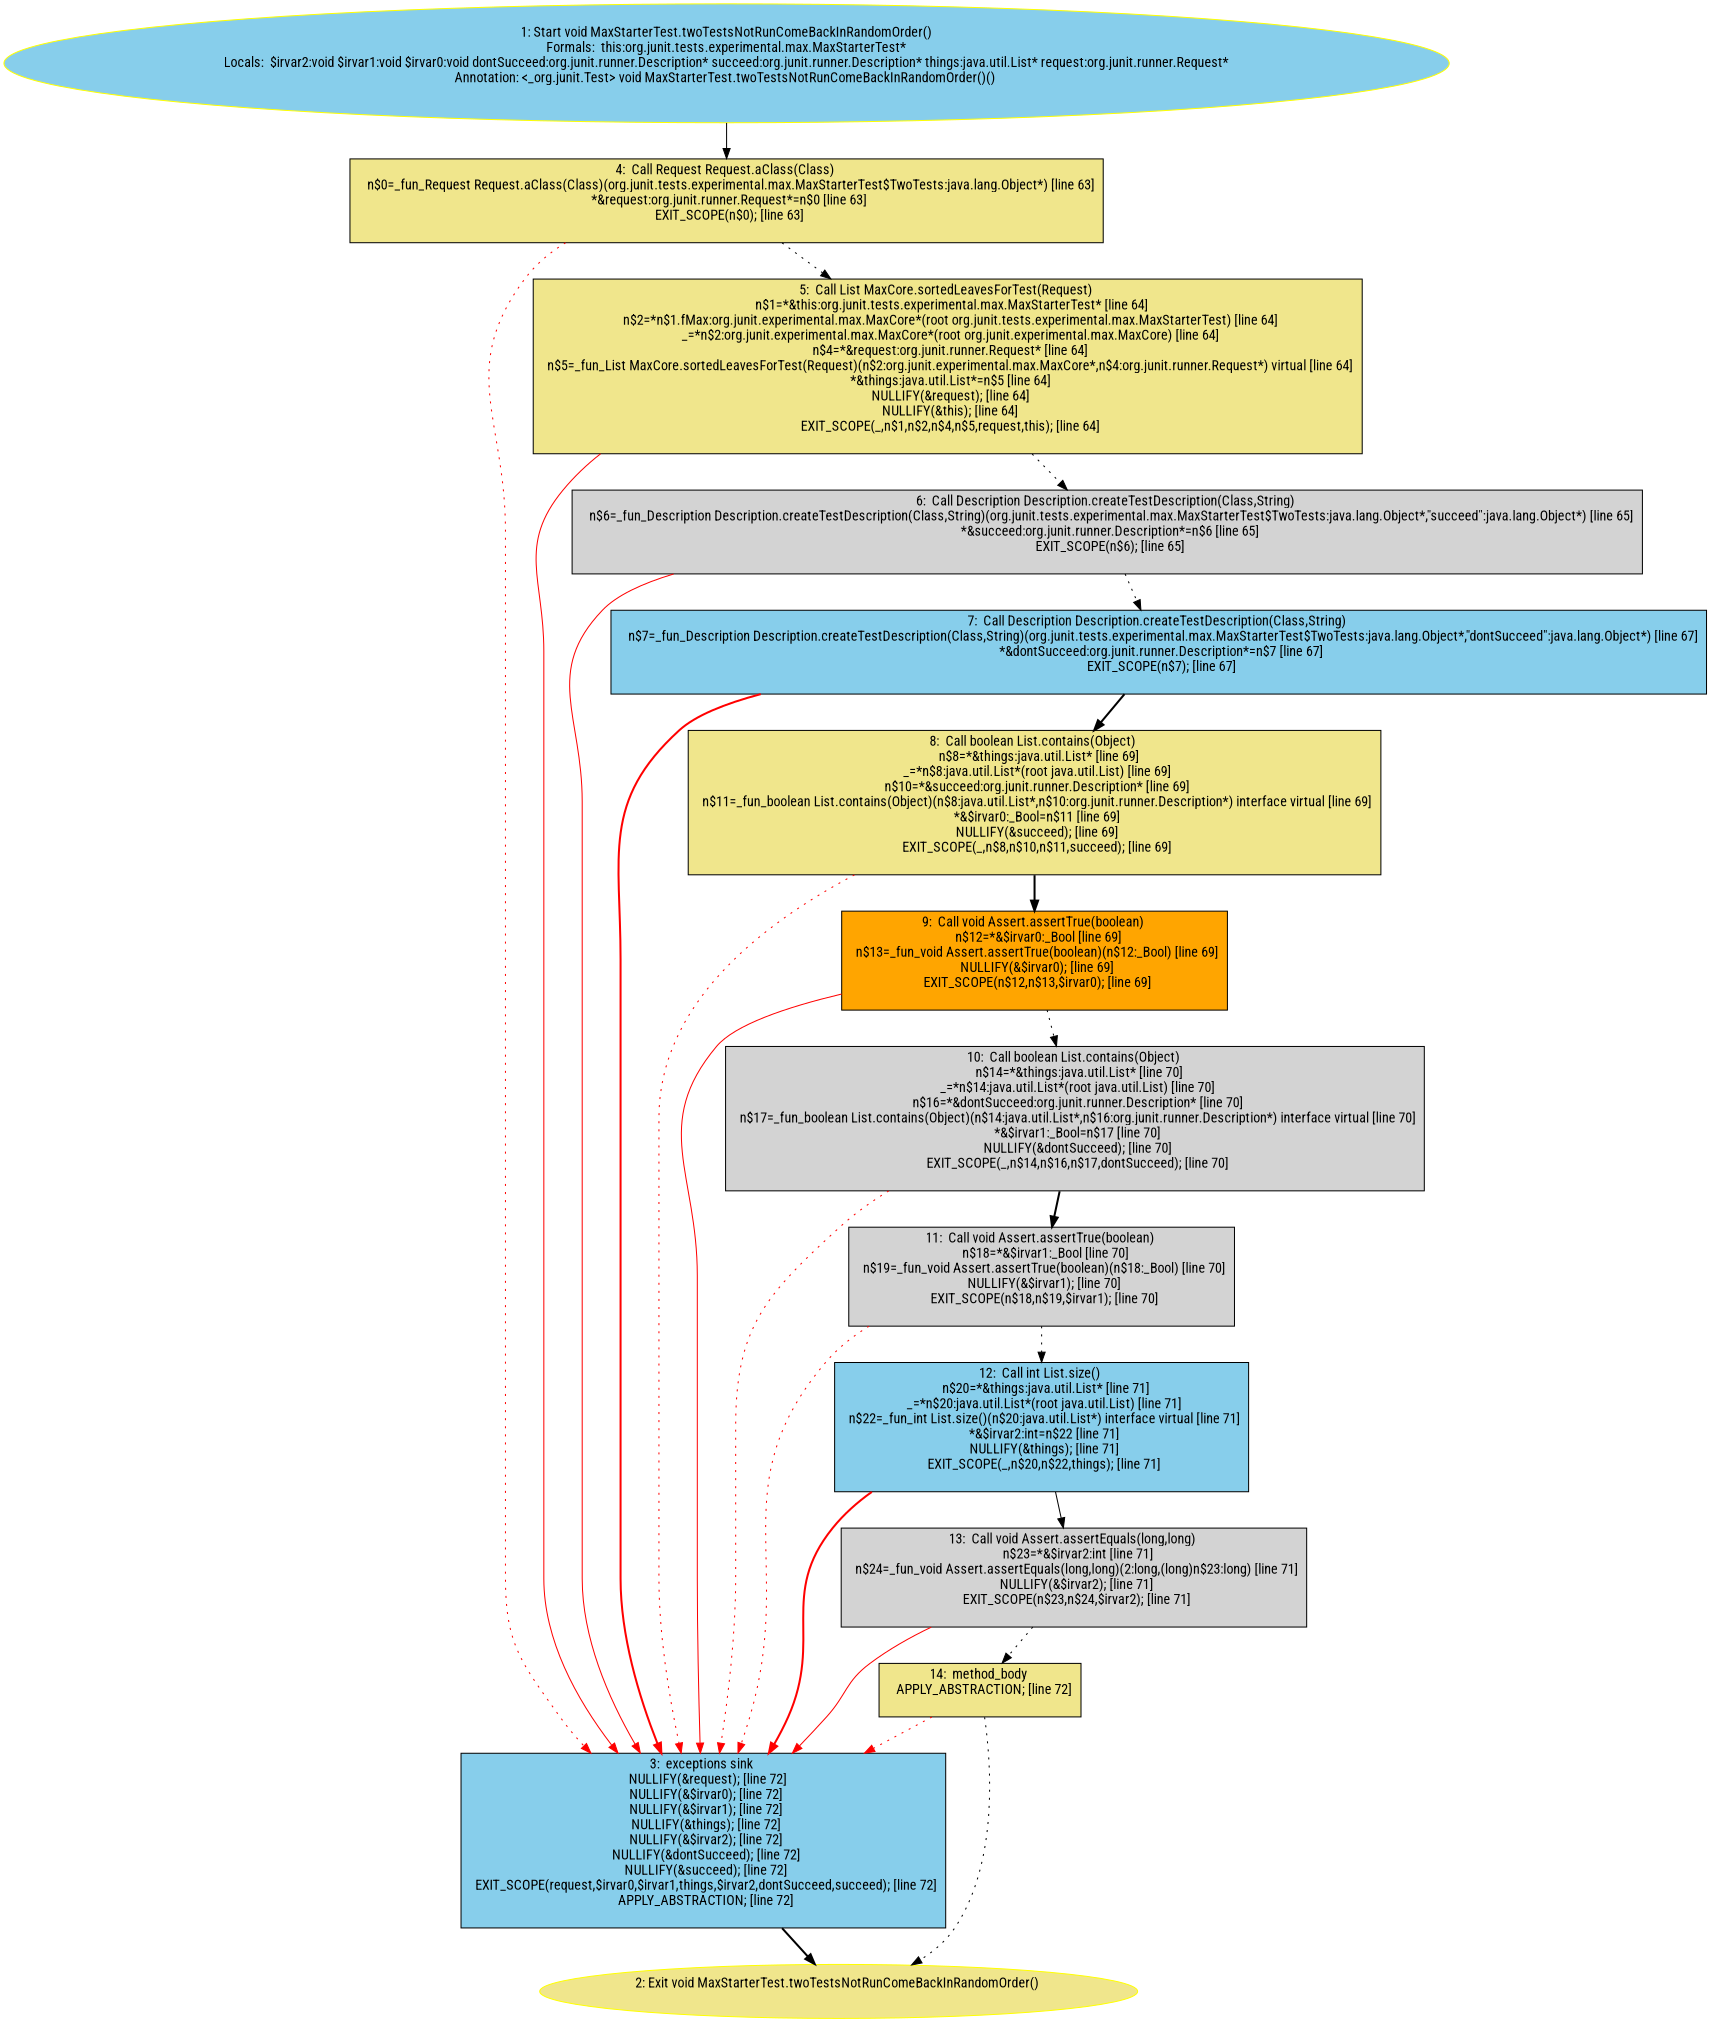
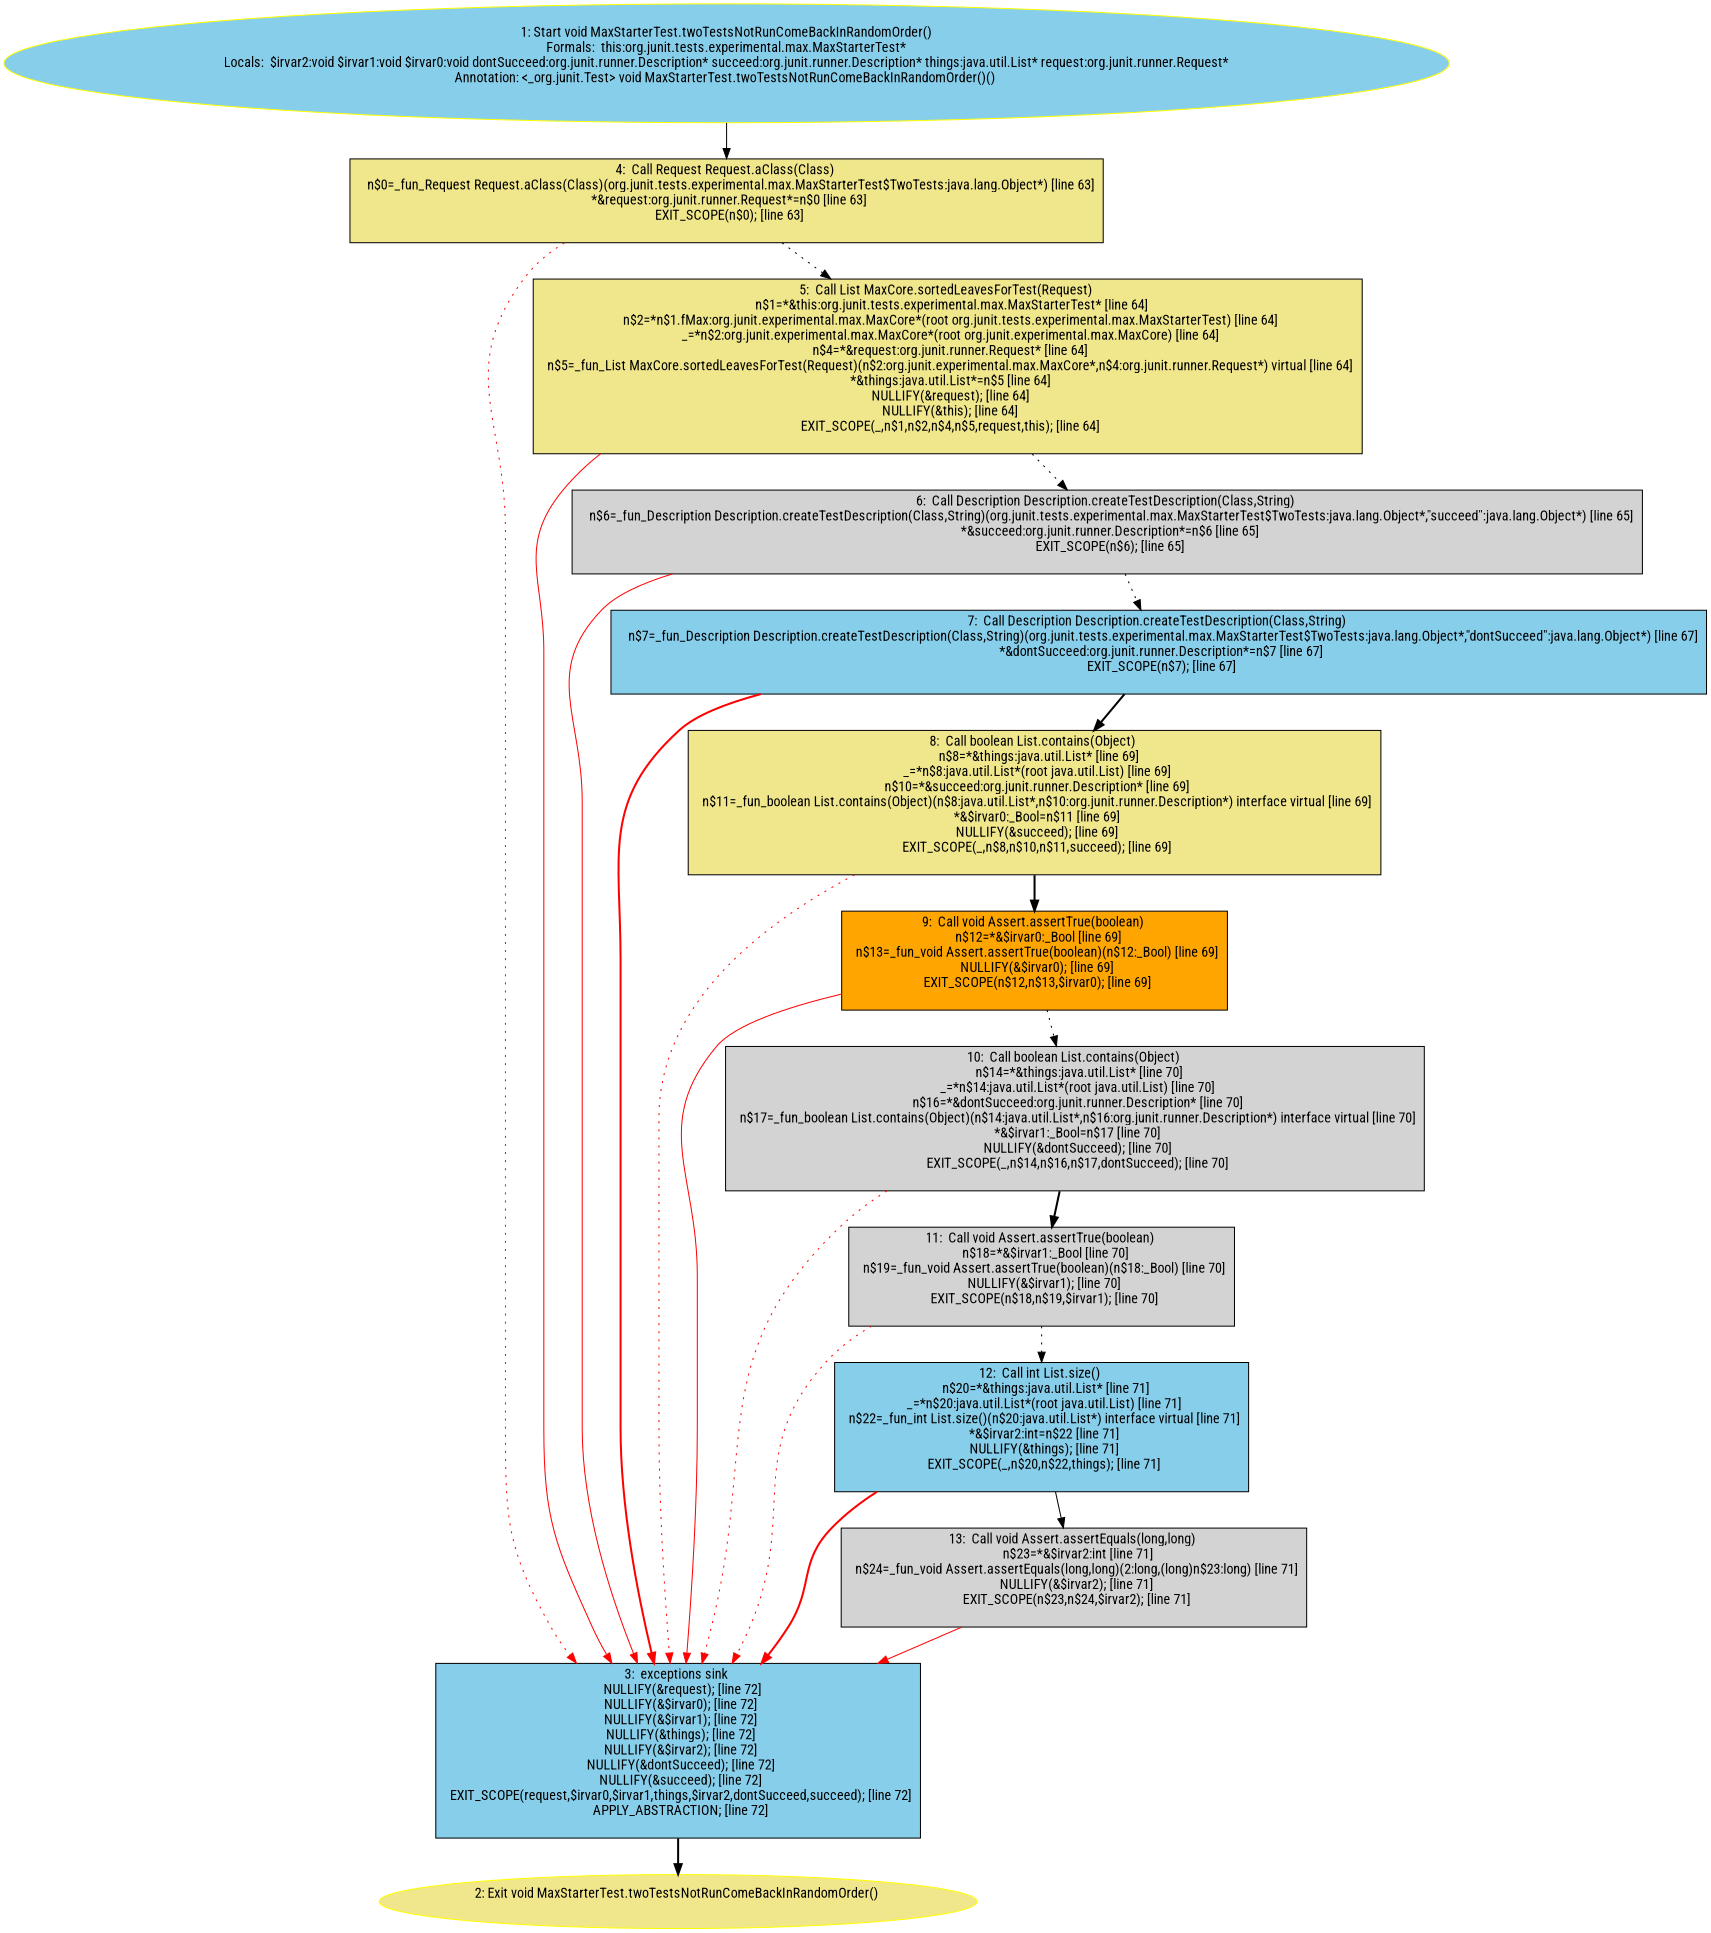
(980, 1690) -> none
